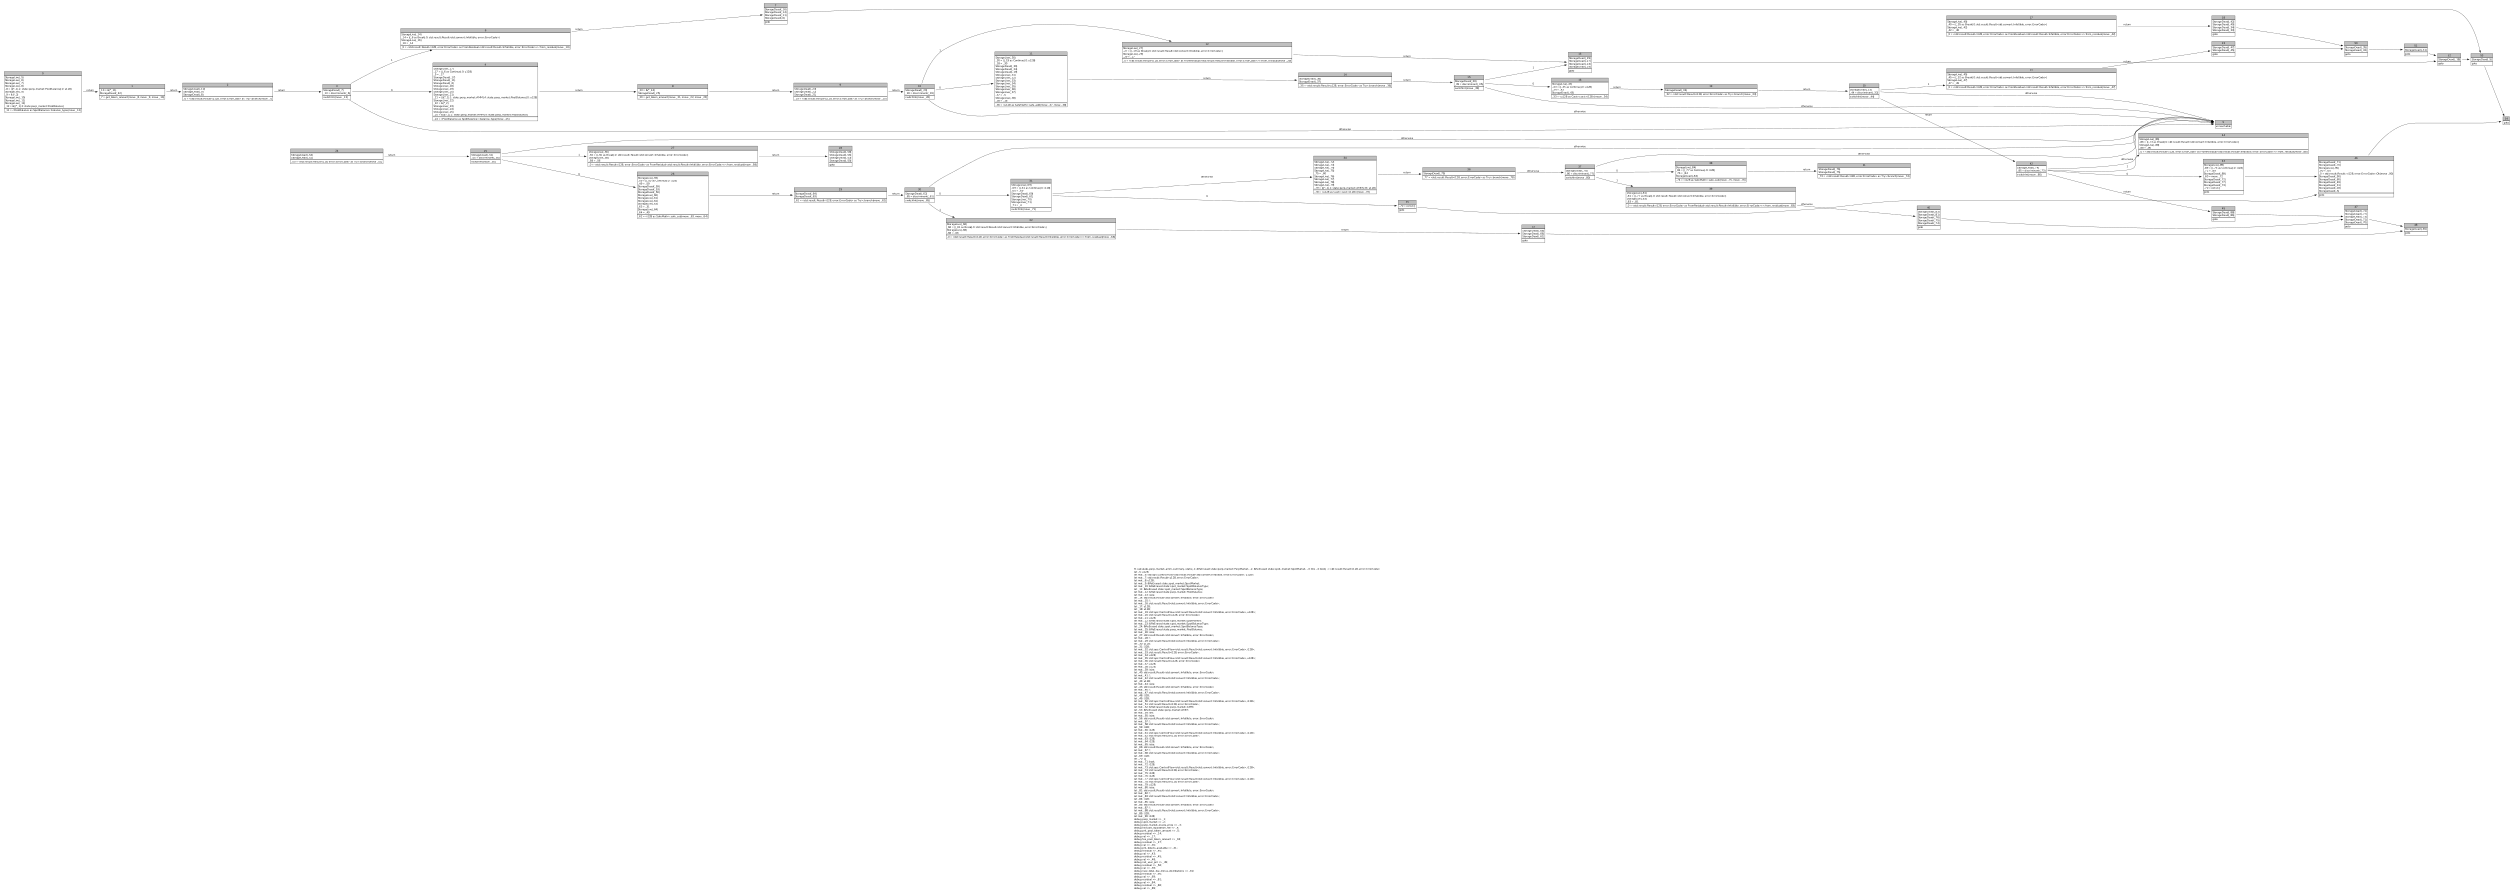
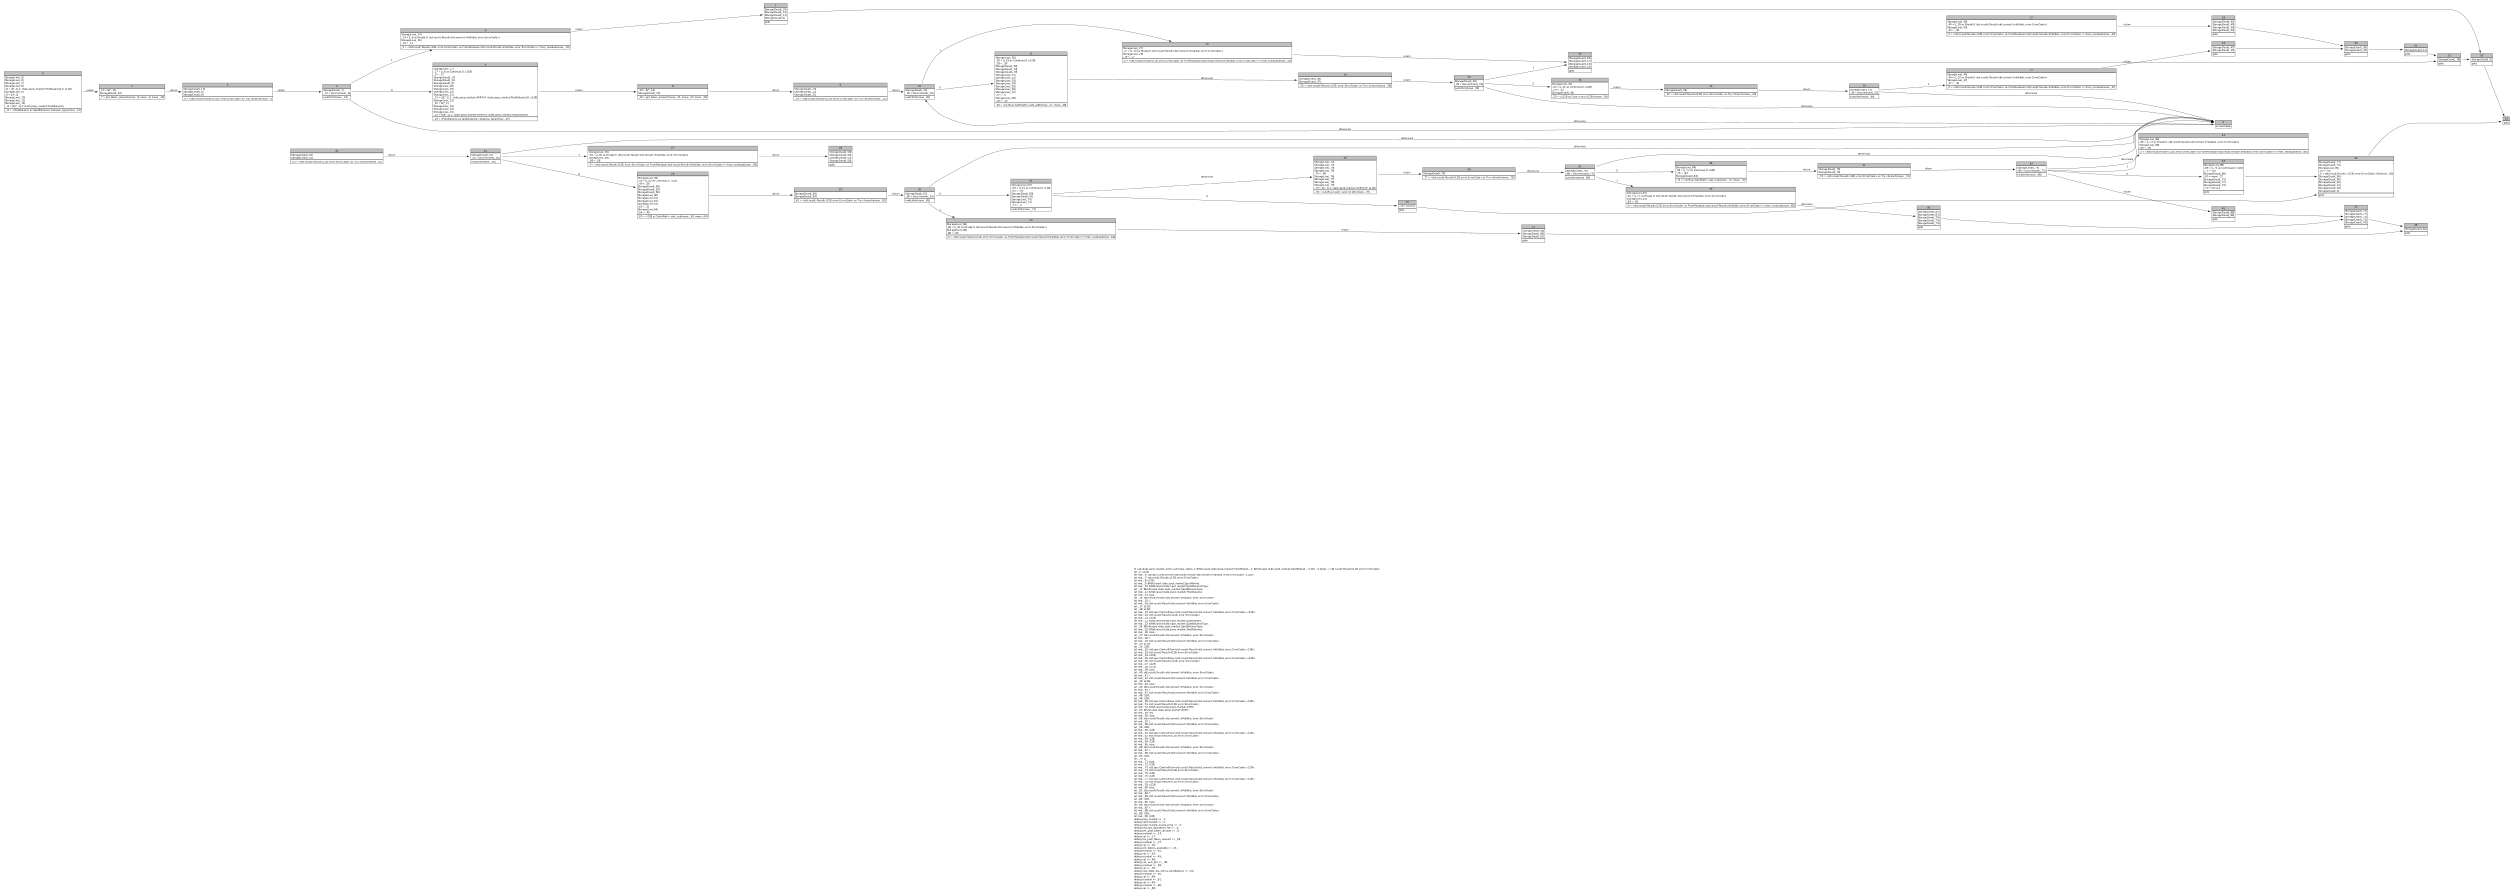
(1207, 78) -> (1207, 78)
(1569, 113) -> (1566, 123)
(1947, 130) -> (1962, 170)
